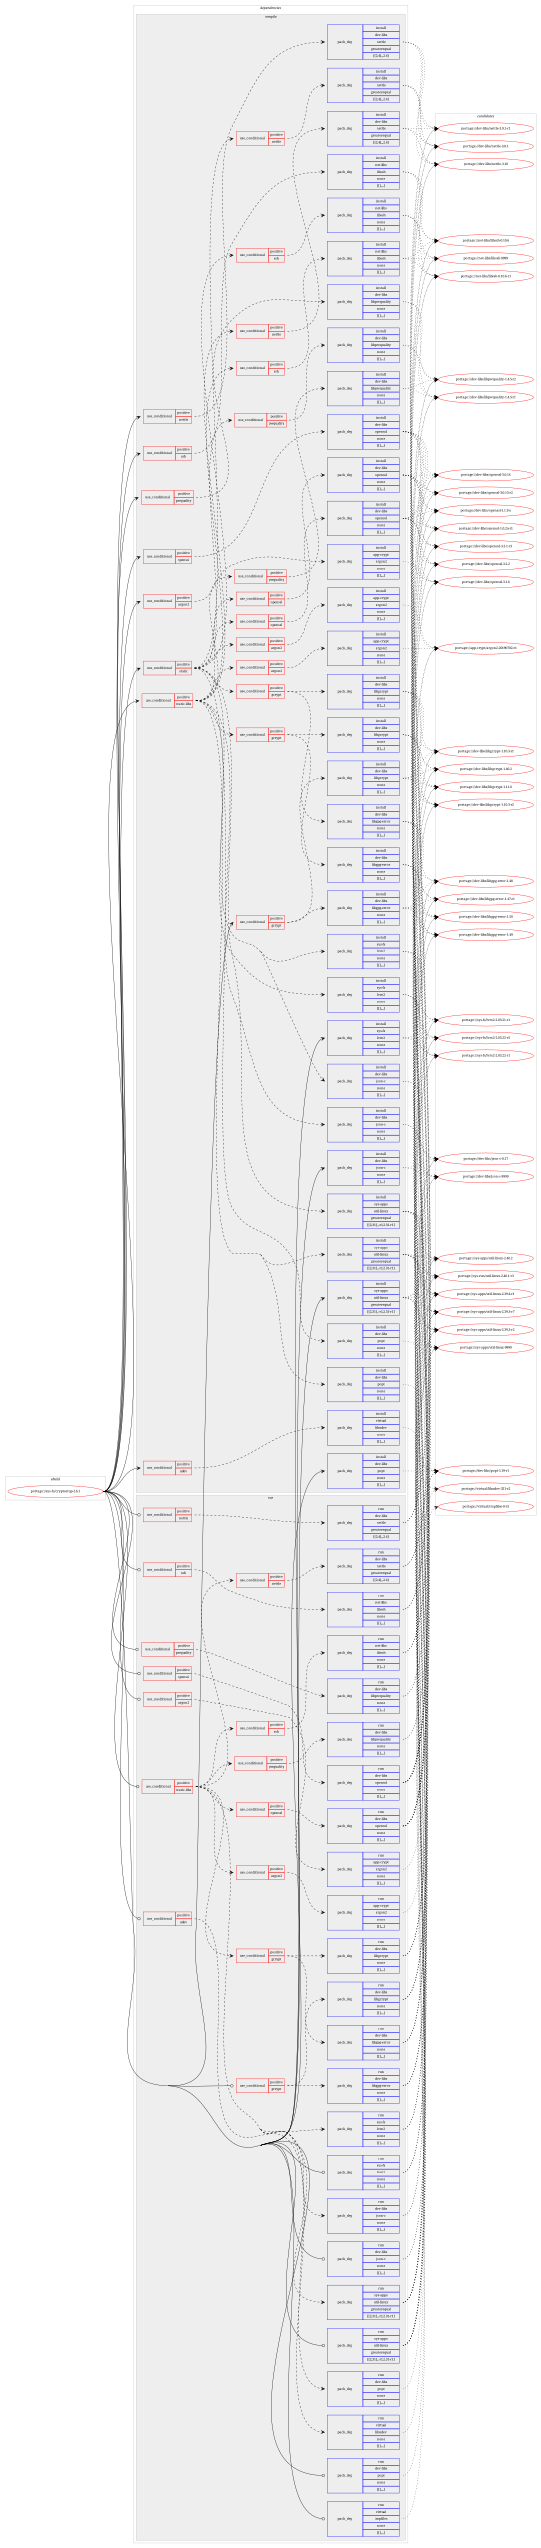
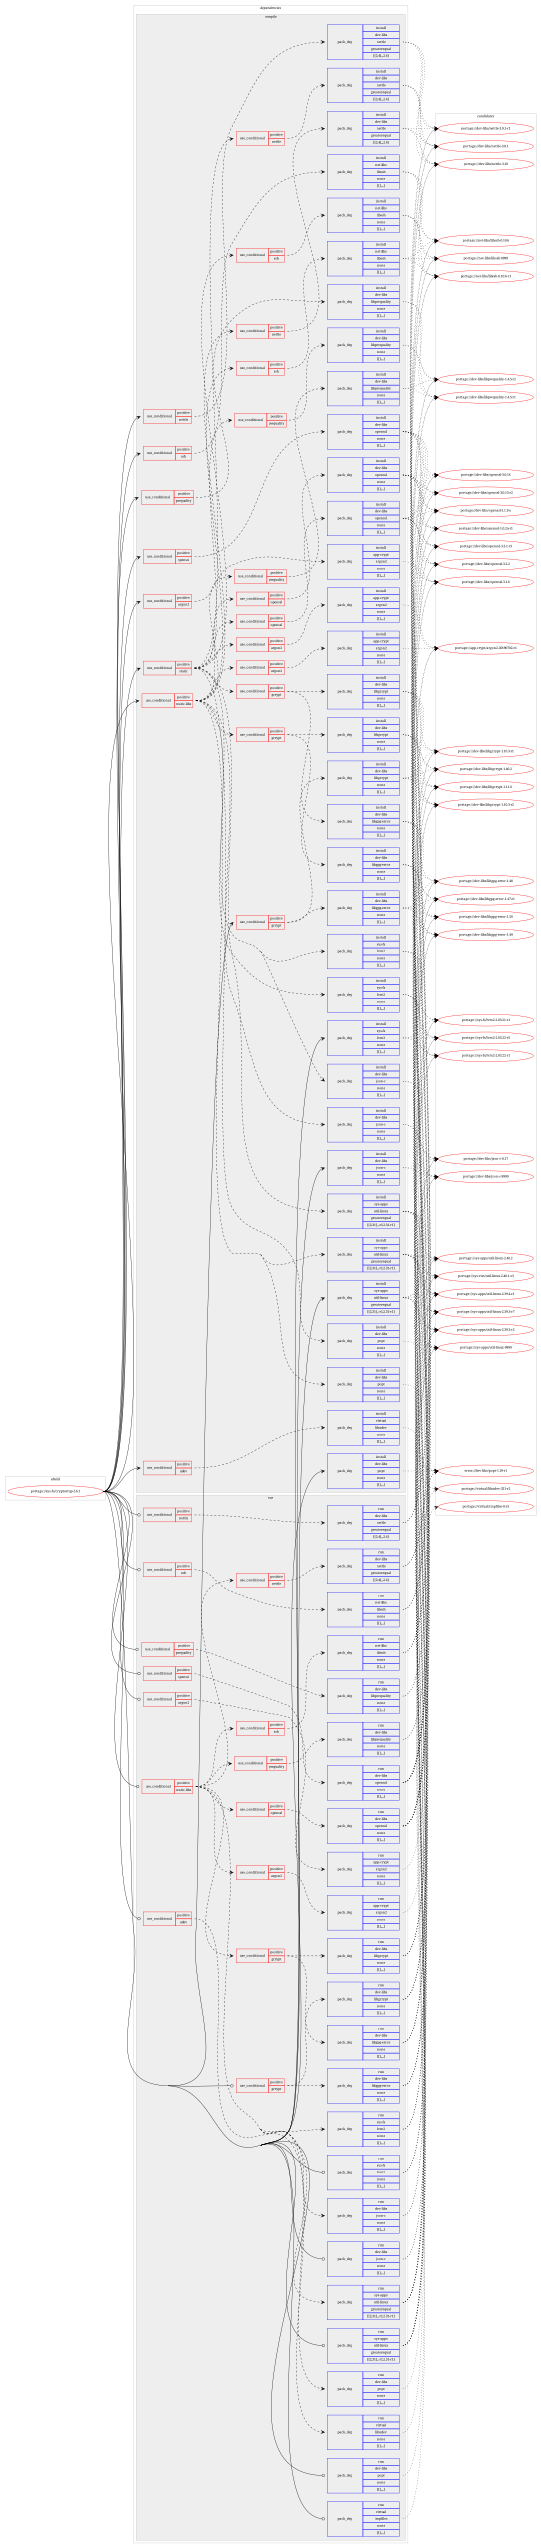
(486, 1471) -> (486, 1471)
